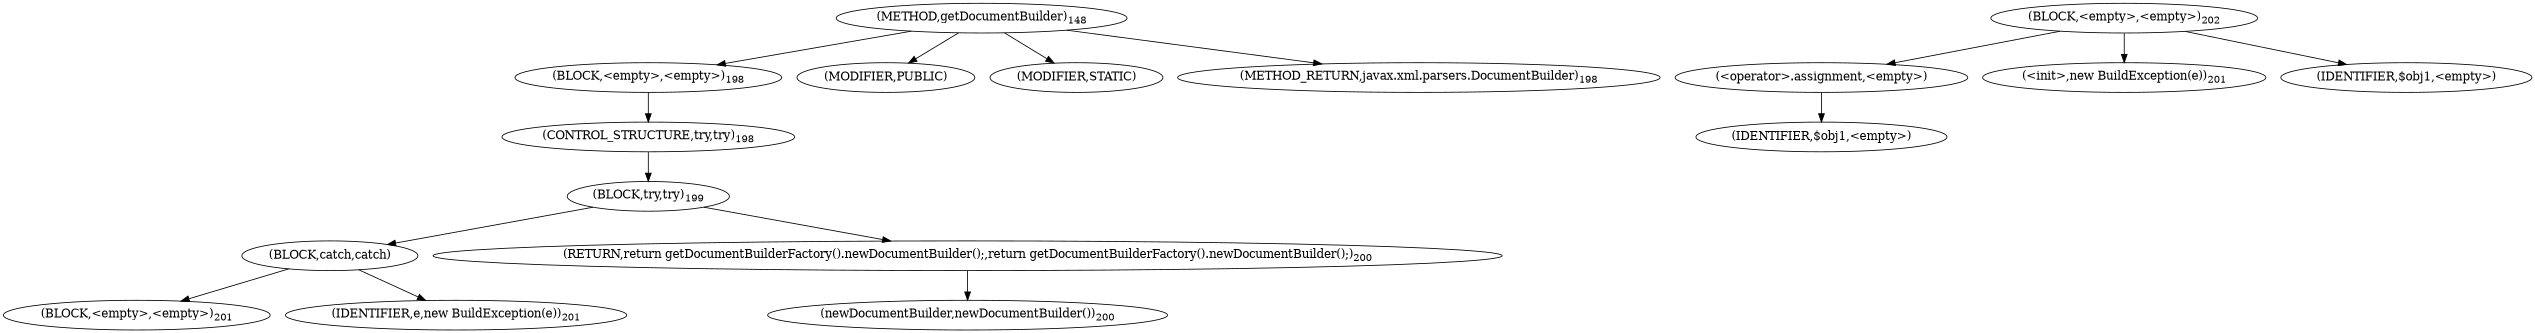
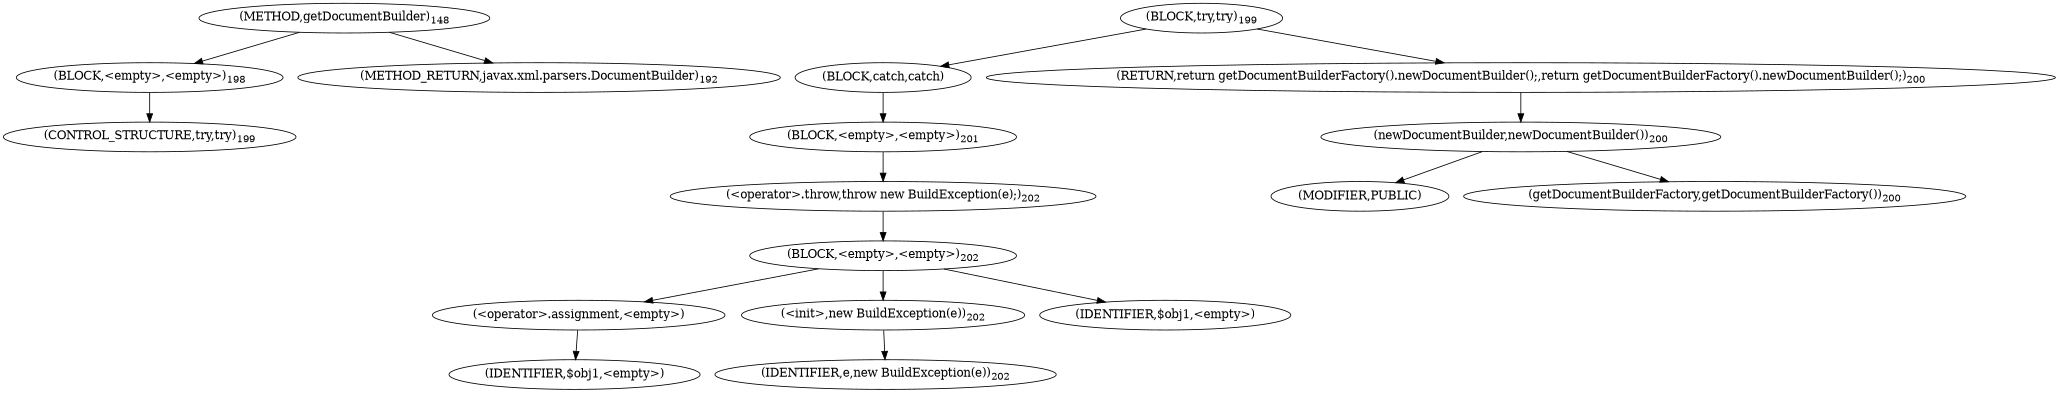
(937, 46) -> (1443, 166)
(1588, 76) -> (709, 76)
(2217, 76) -> (976, 314)
(1076, 78) -> none
(745, 136) -> (246, 136)
(648, 163) -> none
none -> (883, 196)
none -> (1715, 196)
(388, 283) -> (884, 341)
(571, 314) -> (1001, 373)
